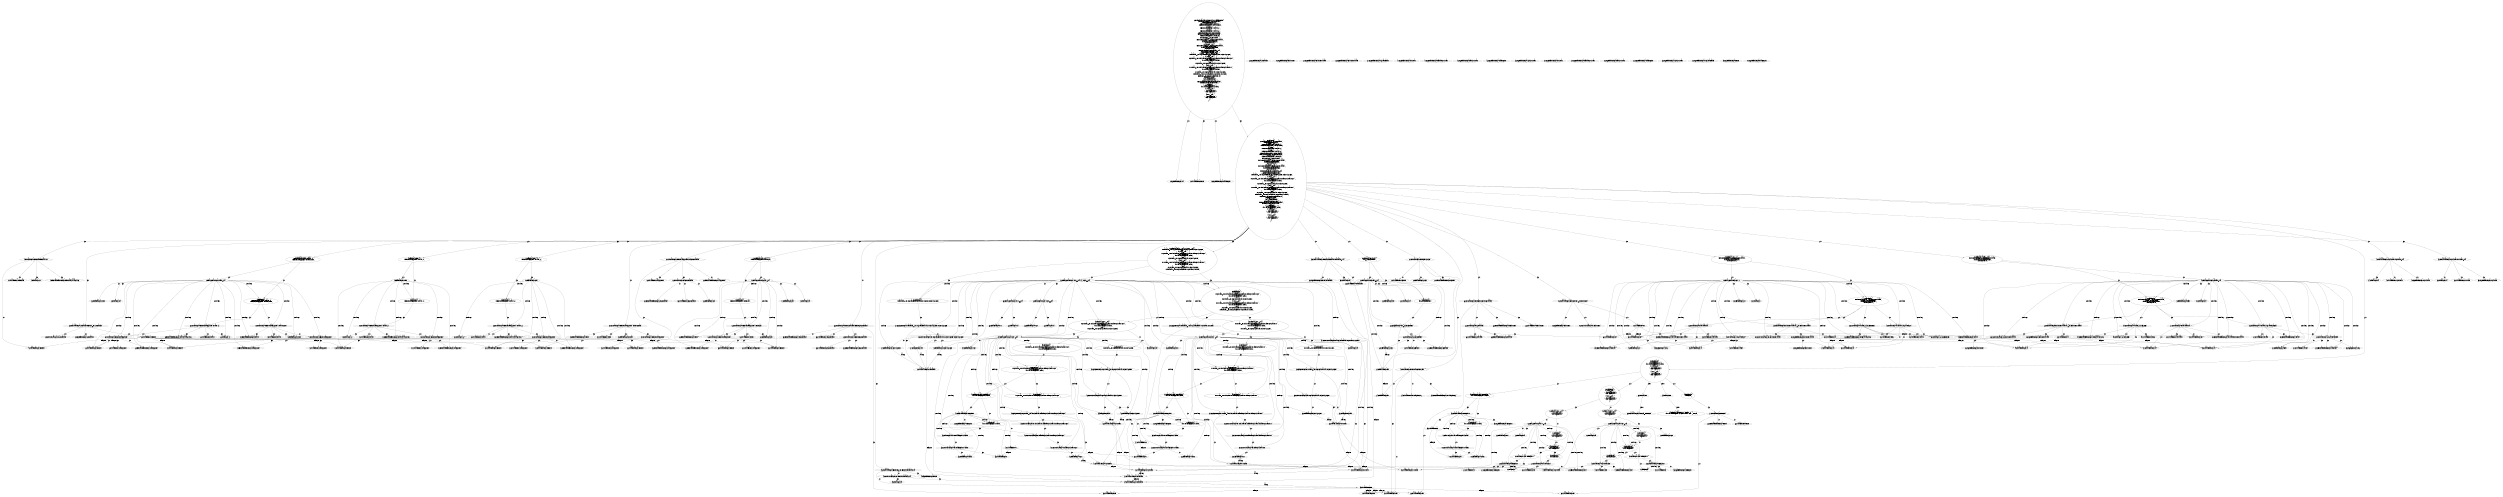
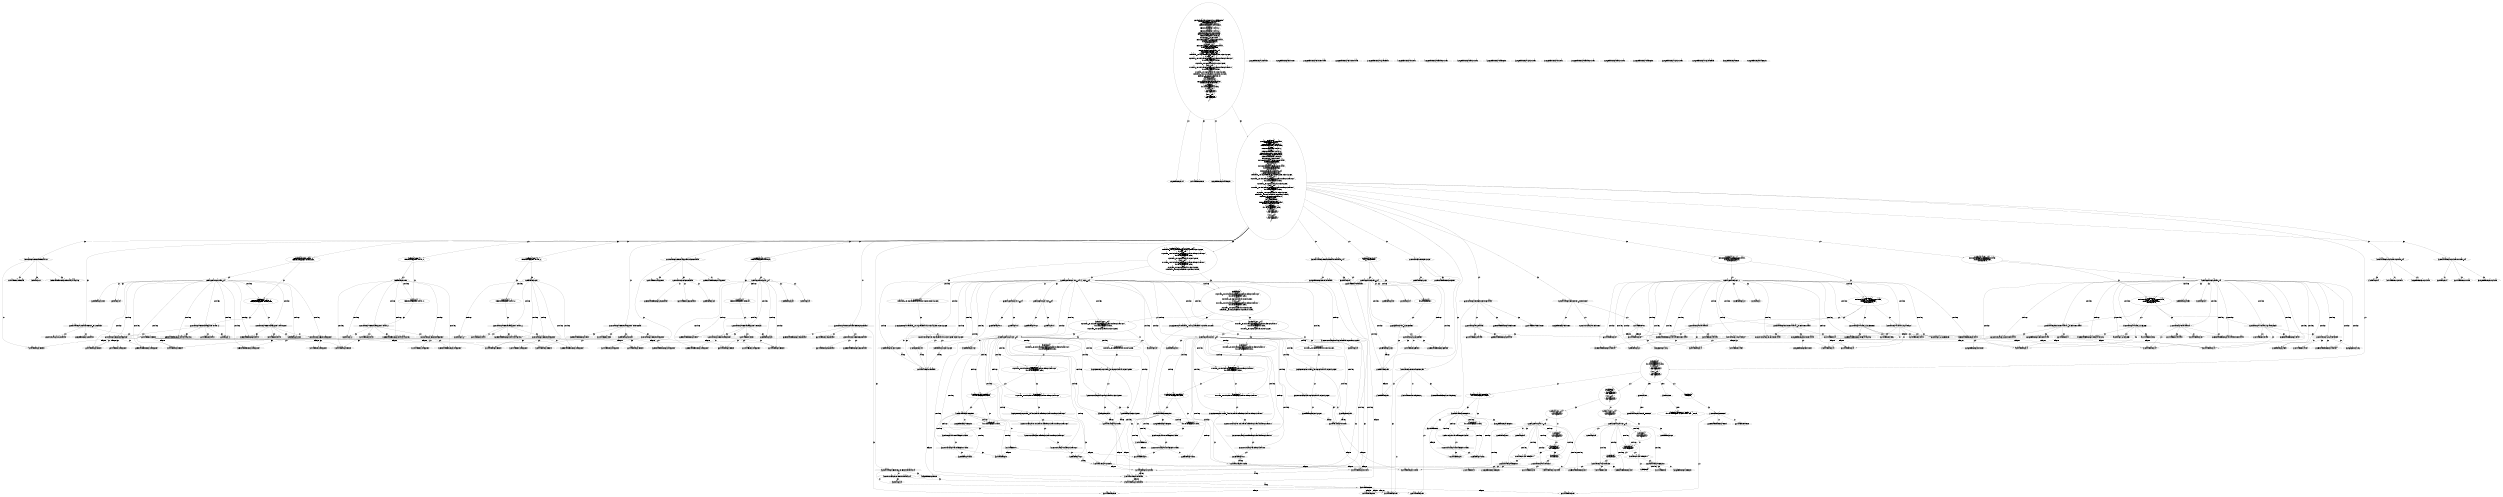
(1398, 280) -> none
(1511, 470) -> none
